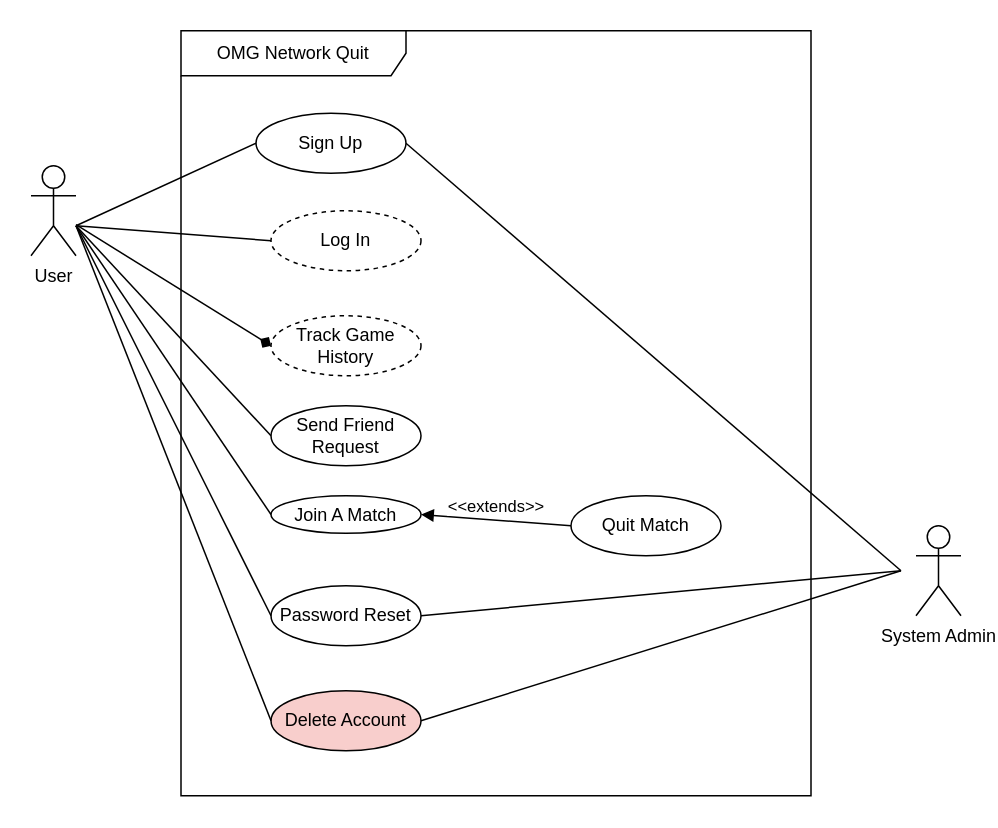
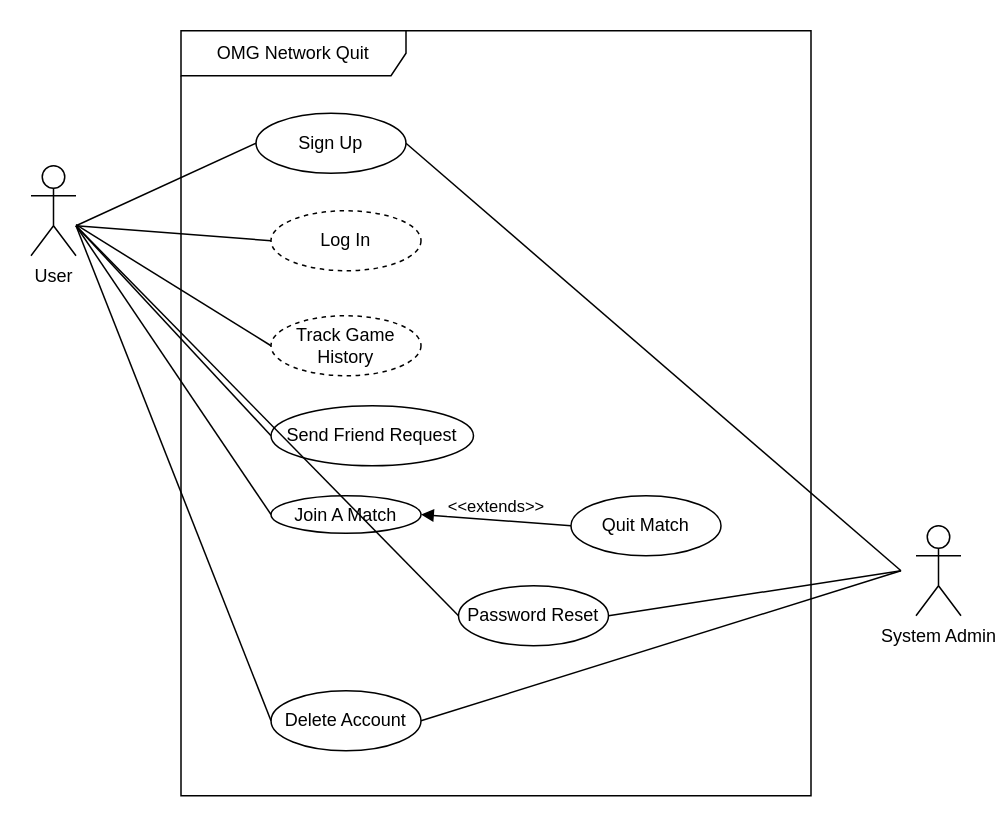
(260, 339) -> (265, 342)
(346, 436) -> (372, 436)
(346, 616) -> (533, 616)
(346, 721) -> (346, 721)
